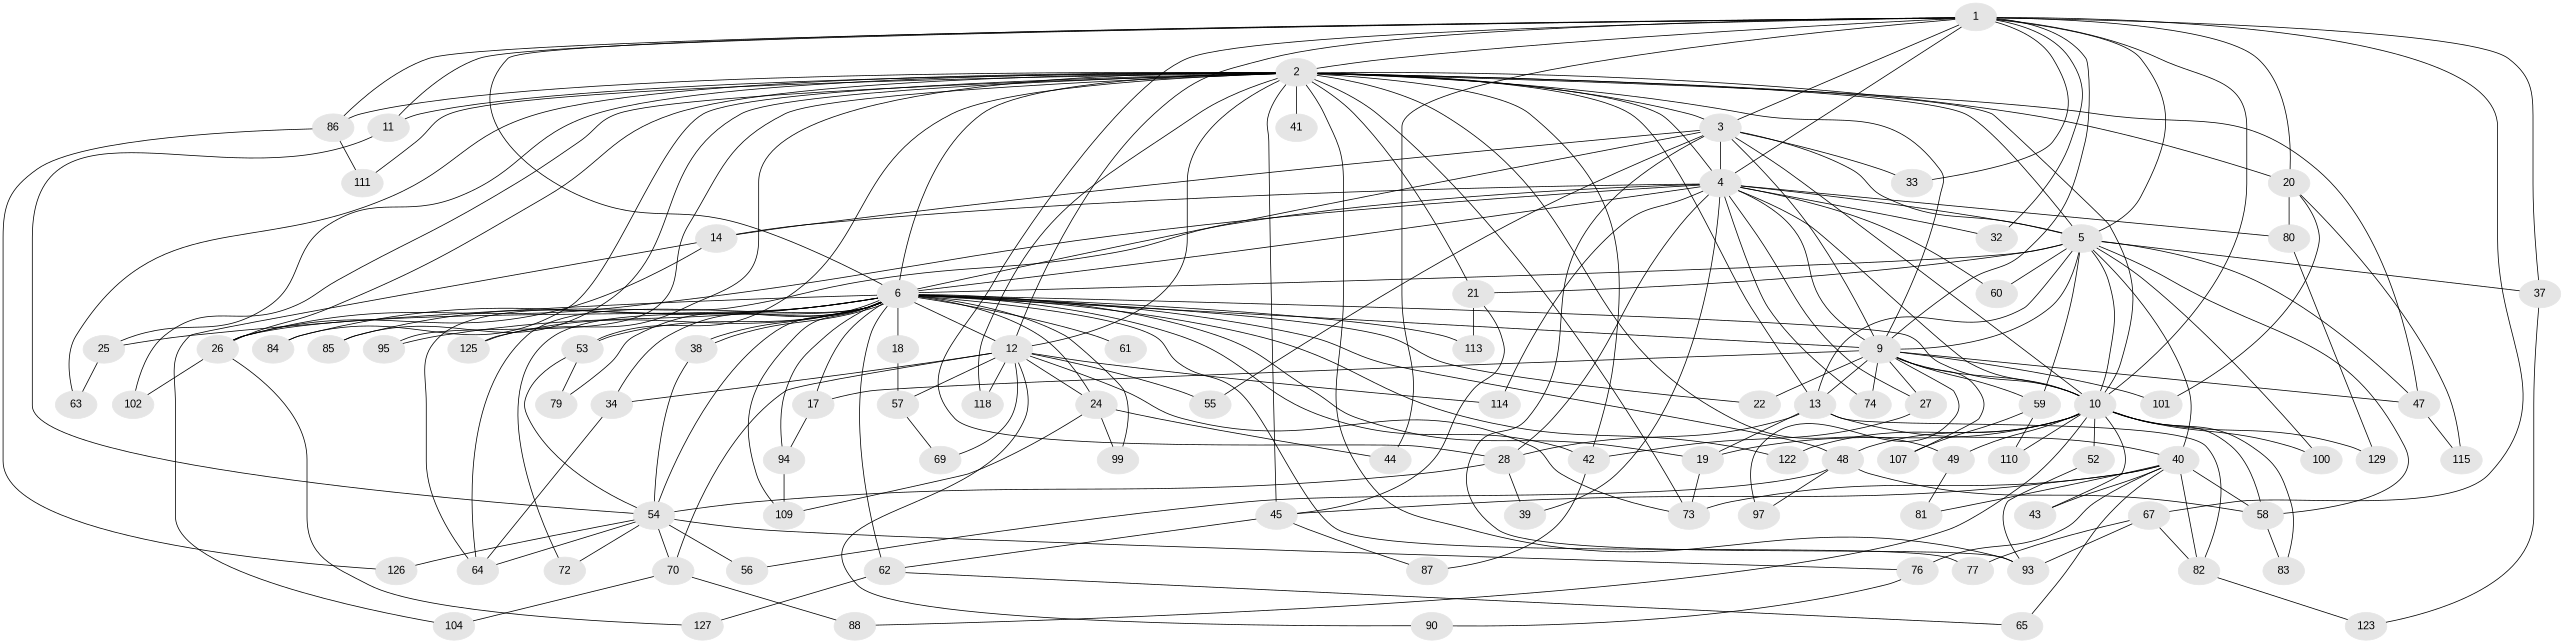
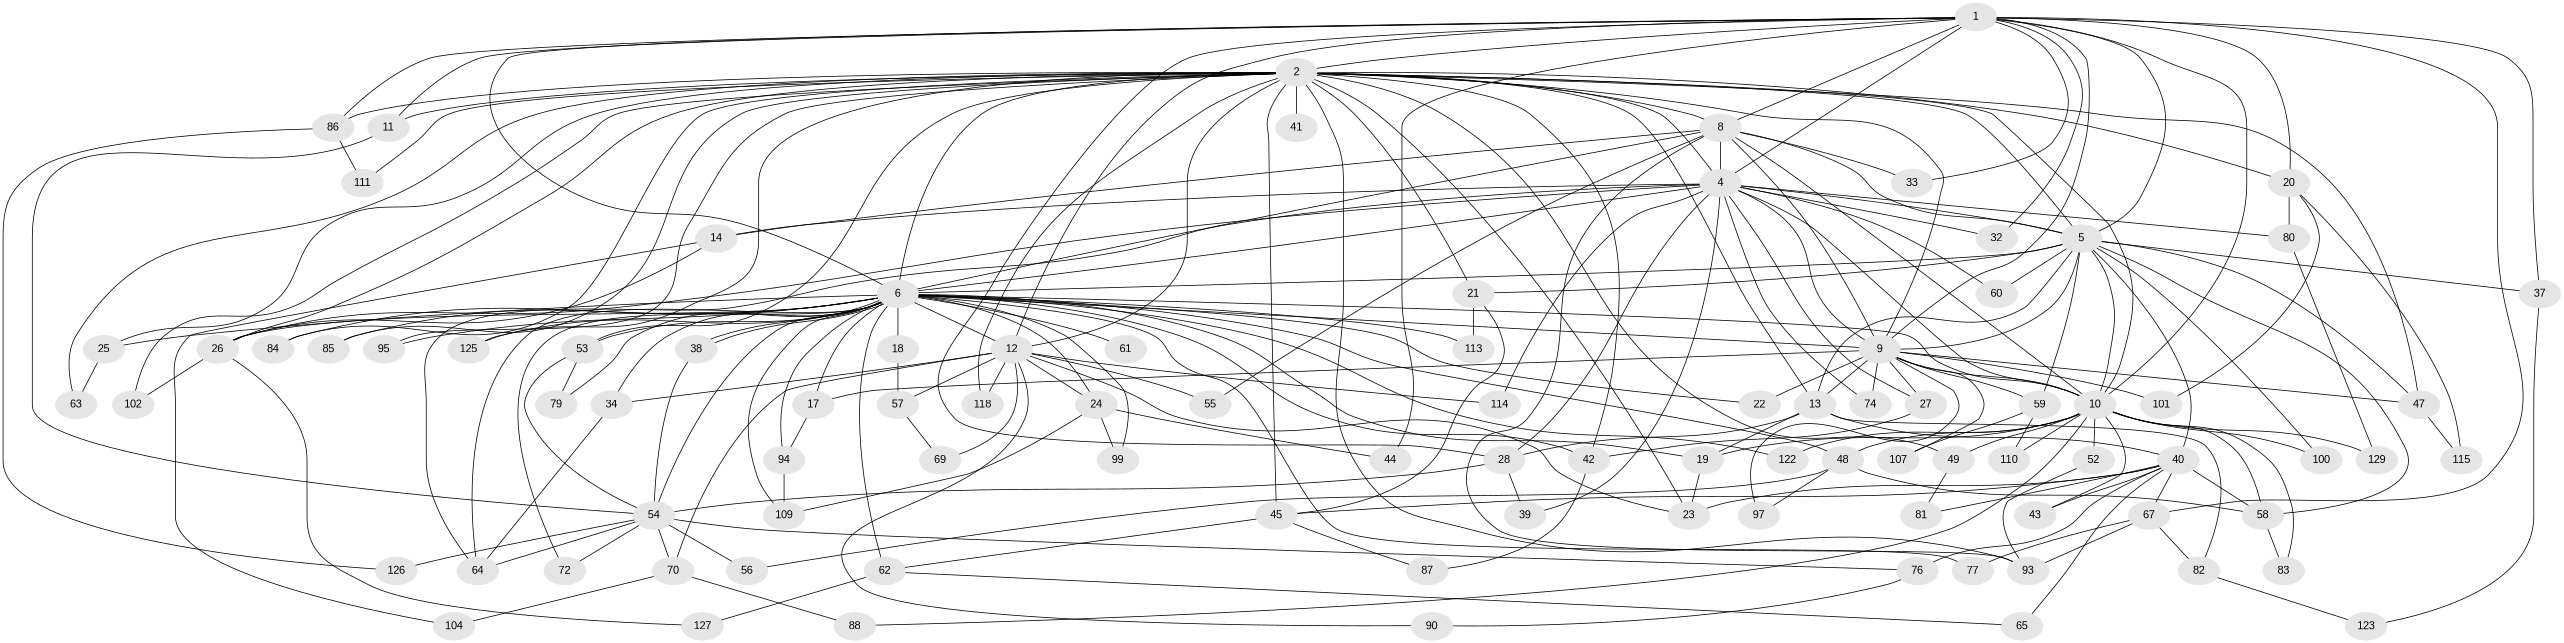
(1720, 128) -> (1720, 128)
(1689, 516) -> (1689, 516)
(2189, 516) -> (2164, 488)
